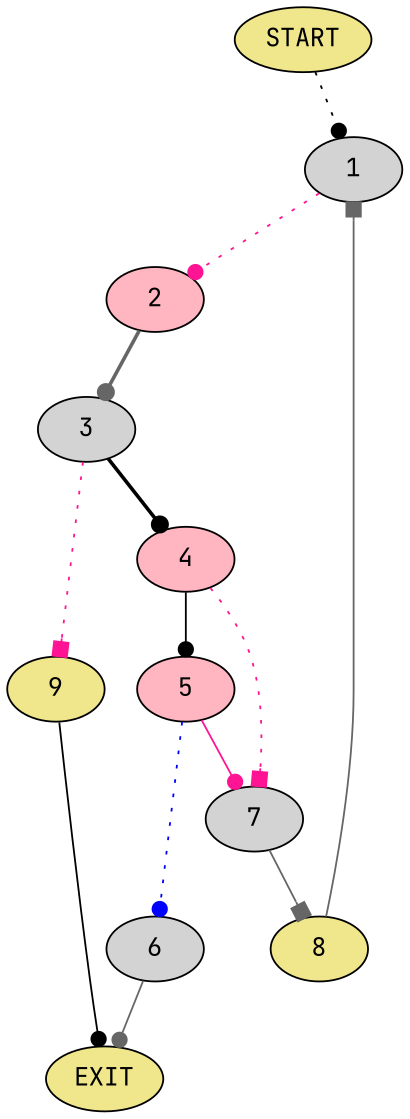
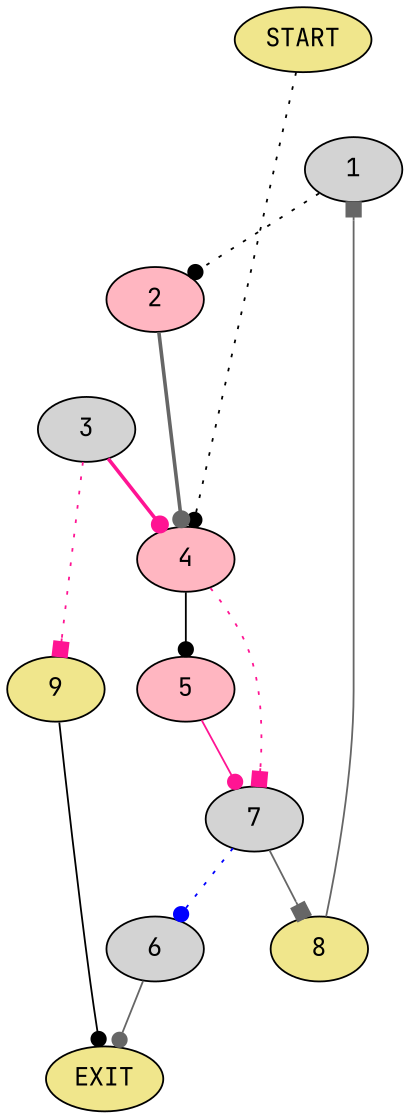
(326, 98) -> (246, 292)
(260, 231) -> (275, 221)
(124, 358) -> (170, 422)
(132, 489) -> (132, 489)
(171, 812) -> (209, 878)
